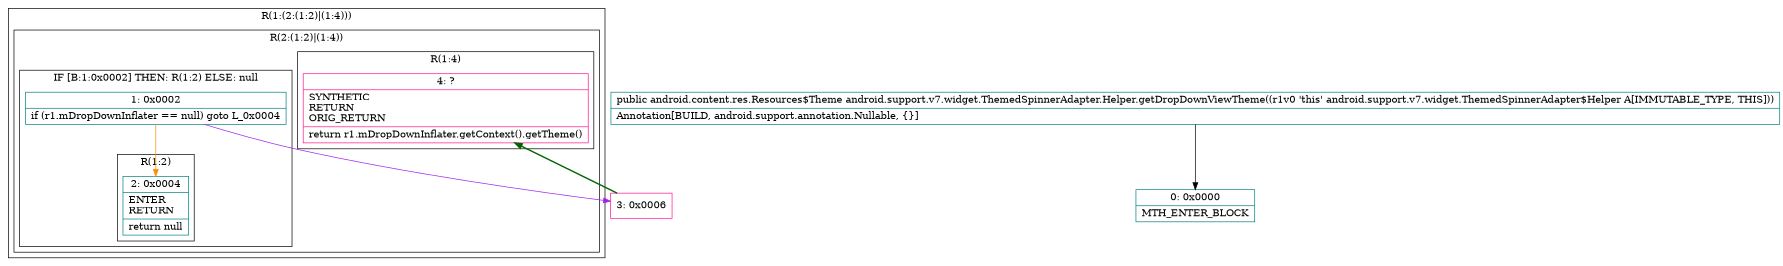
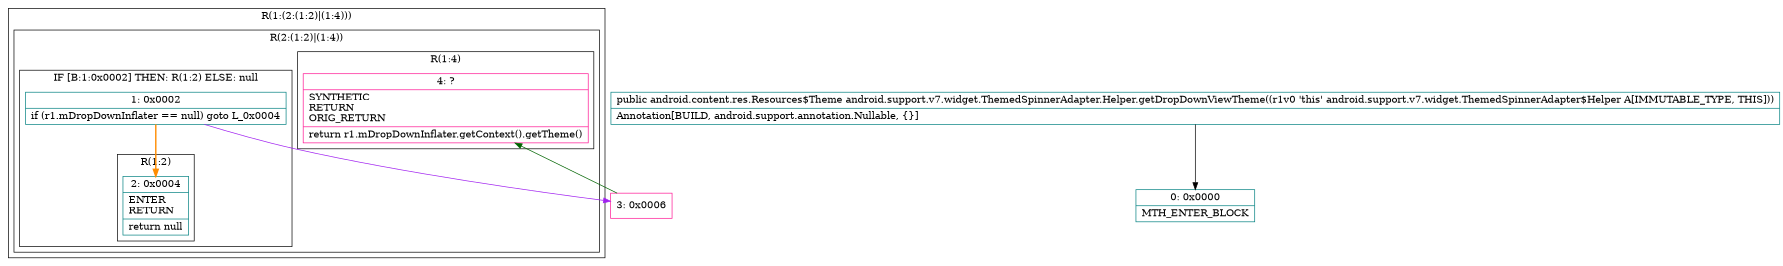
(156, 147) -> (156, 147)
(569, 170) -> (569, 170)
